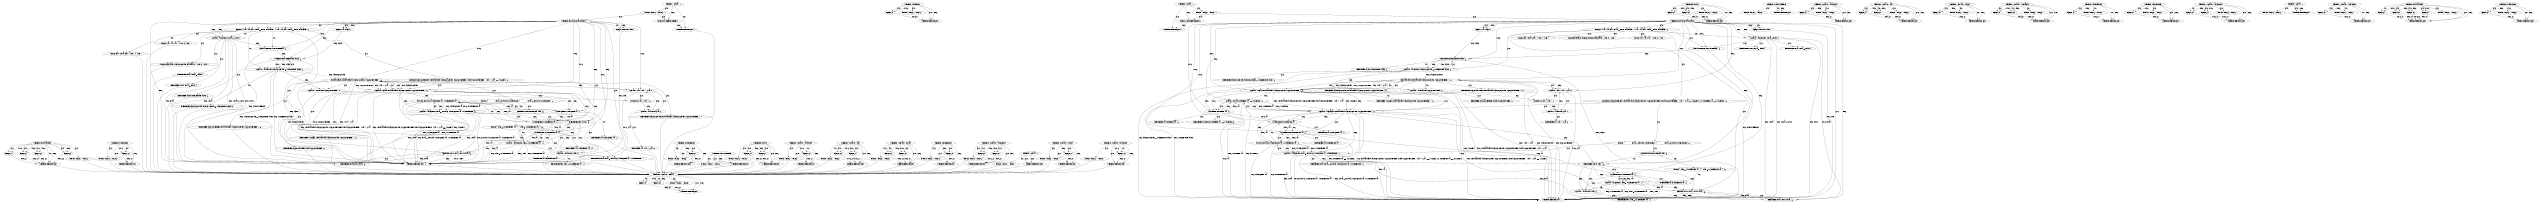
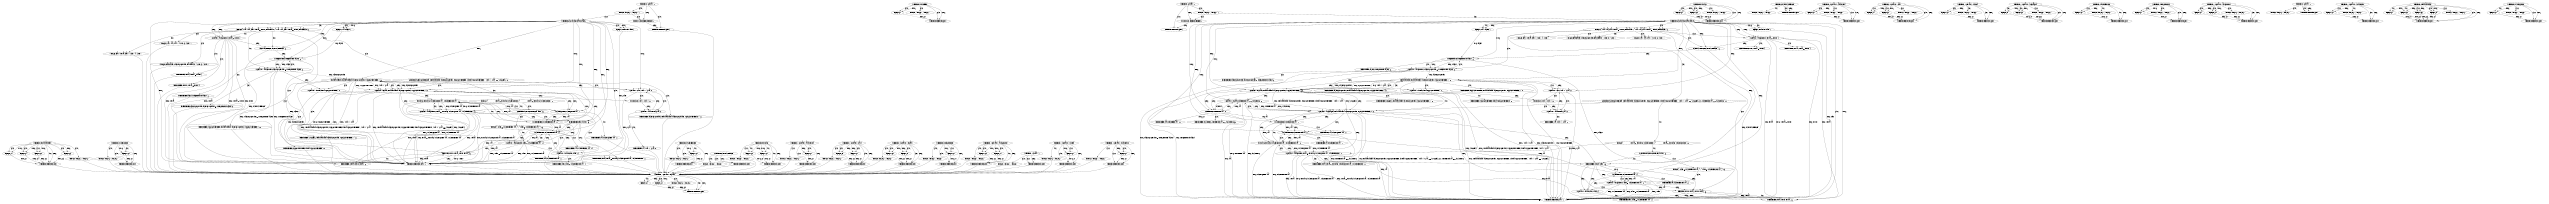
(1222, 106) -> (1220, 106)
(1202, 117) -> (1202, 117)
